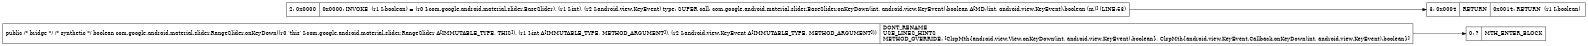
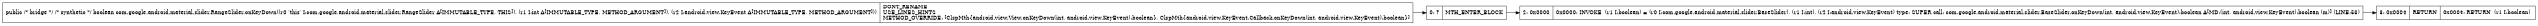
(1538, 9) -> (2488, 13)
none -> (1511, 13)
